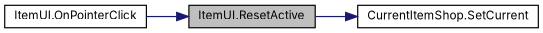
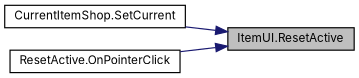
(76, 17) -> (95, 61)
(331, 17) -> (201, 29)
